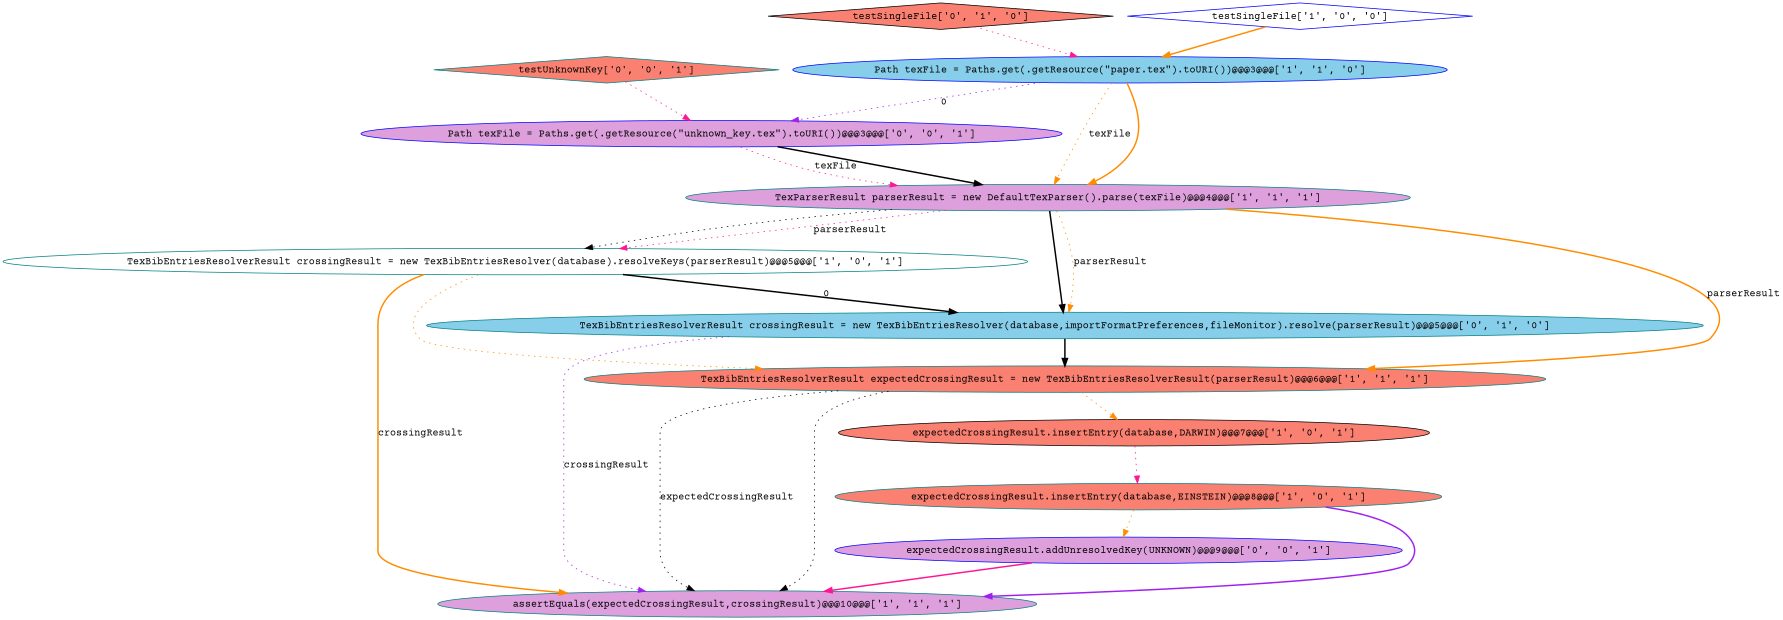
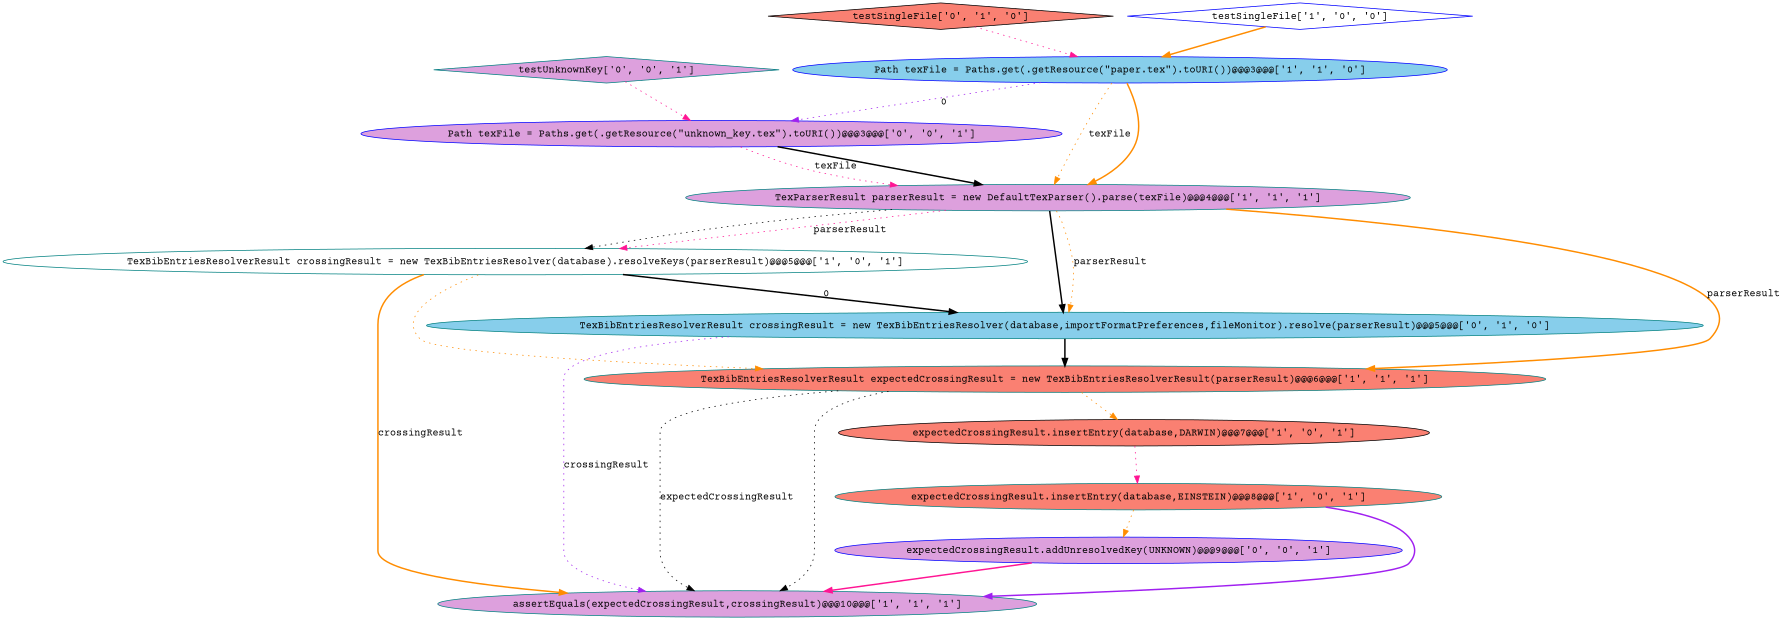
(606, 70) -> (606, 70)
